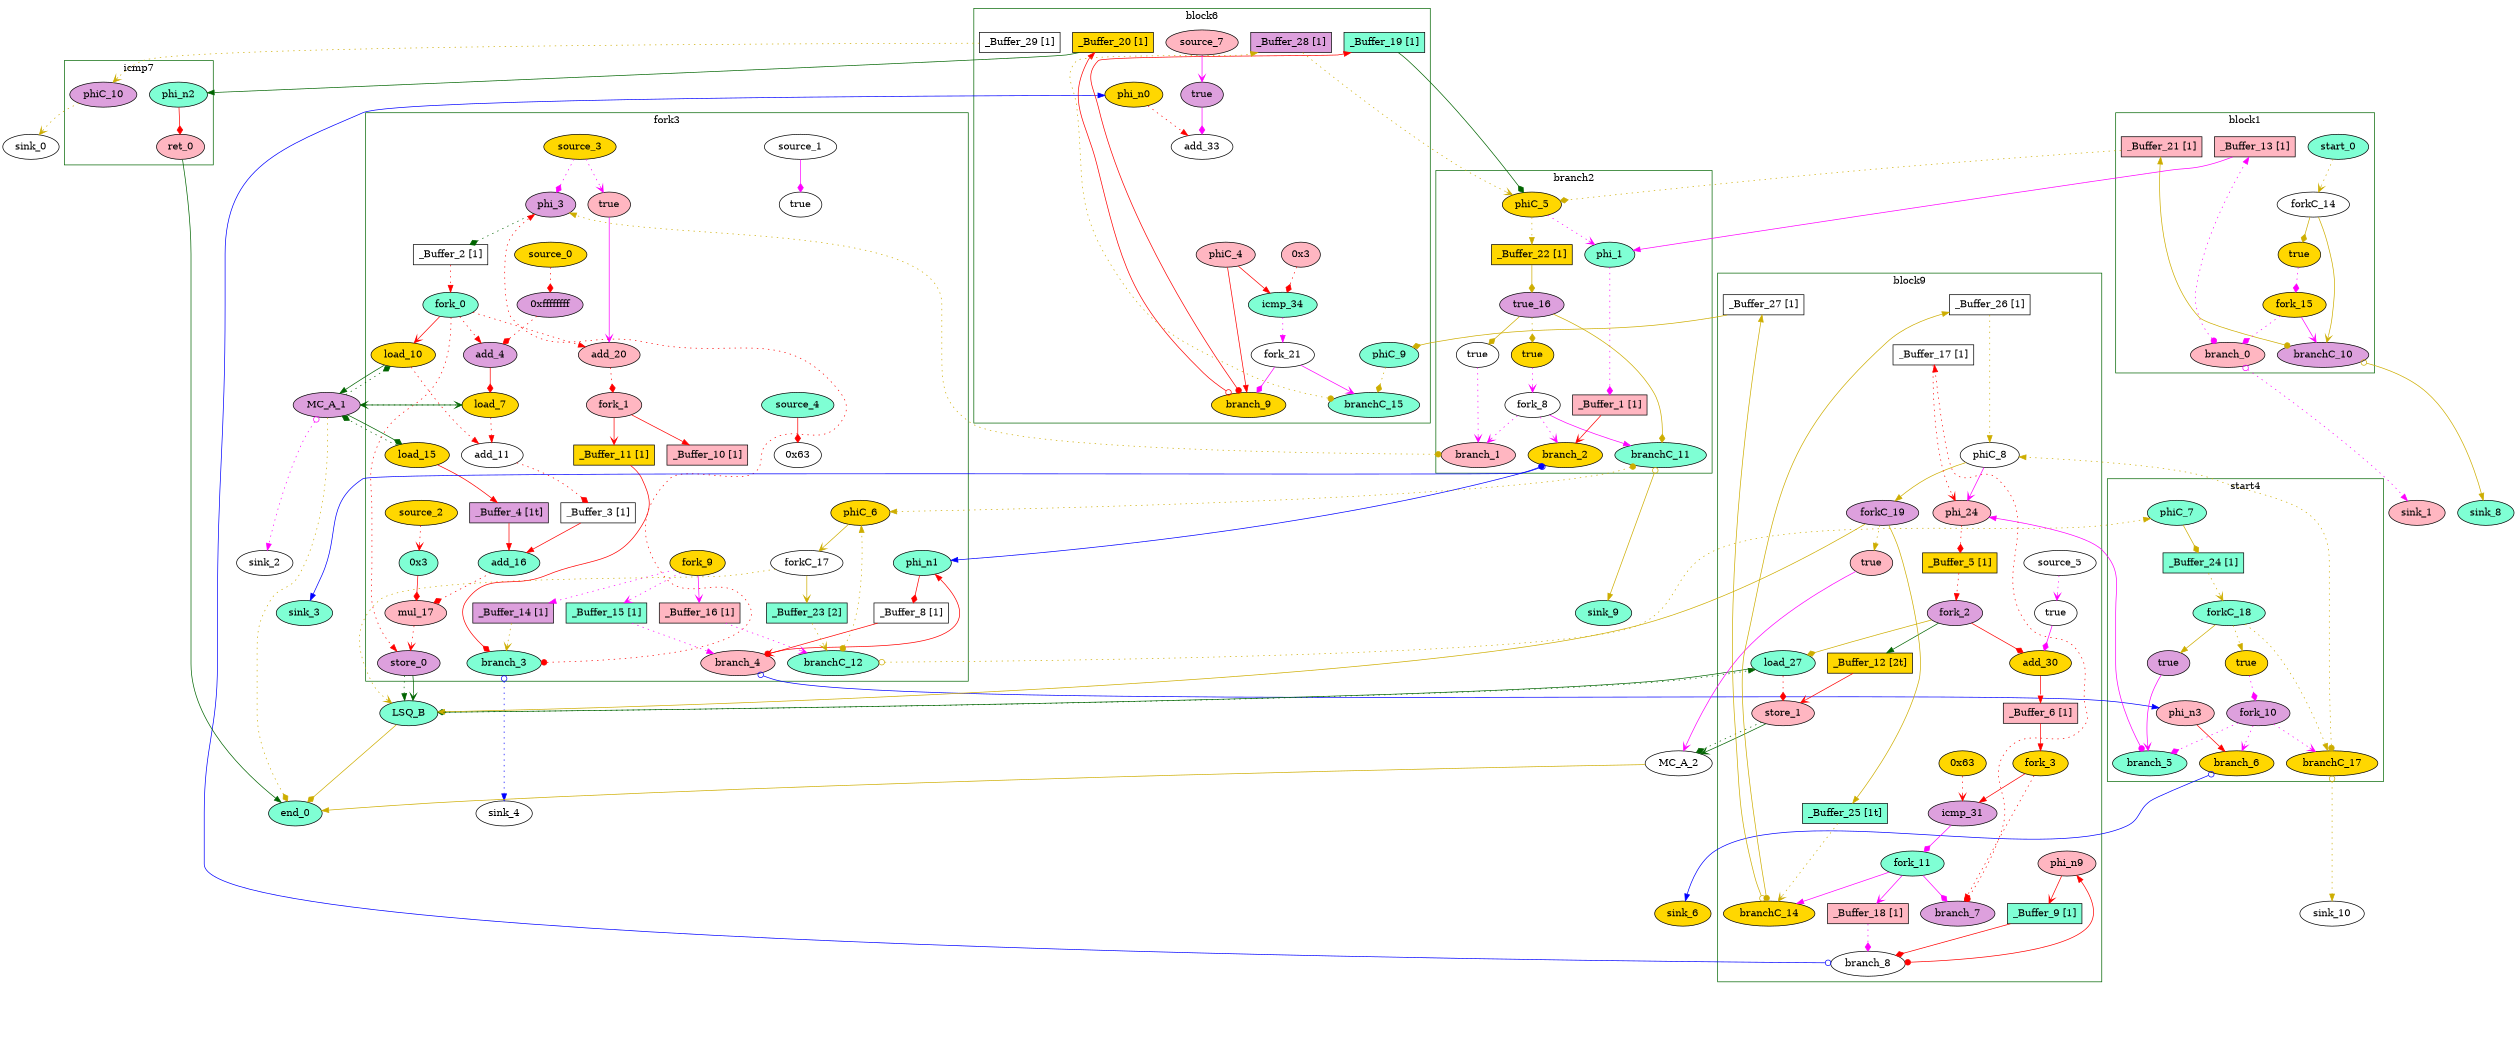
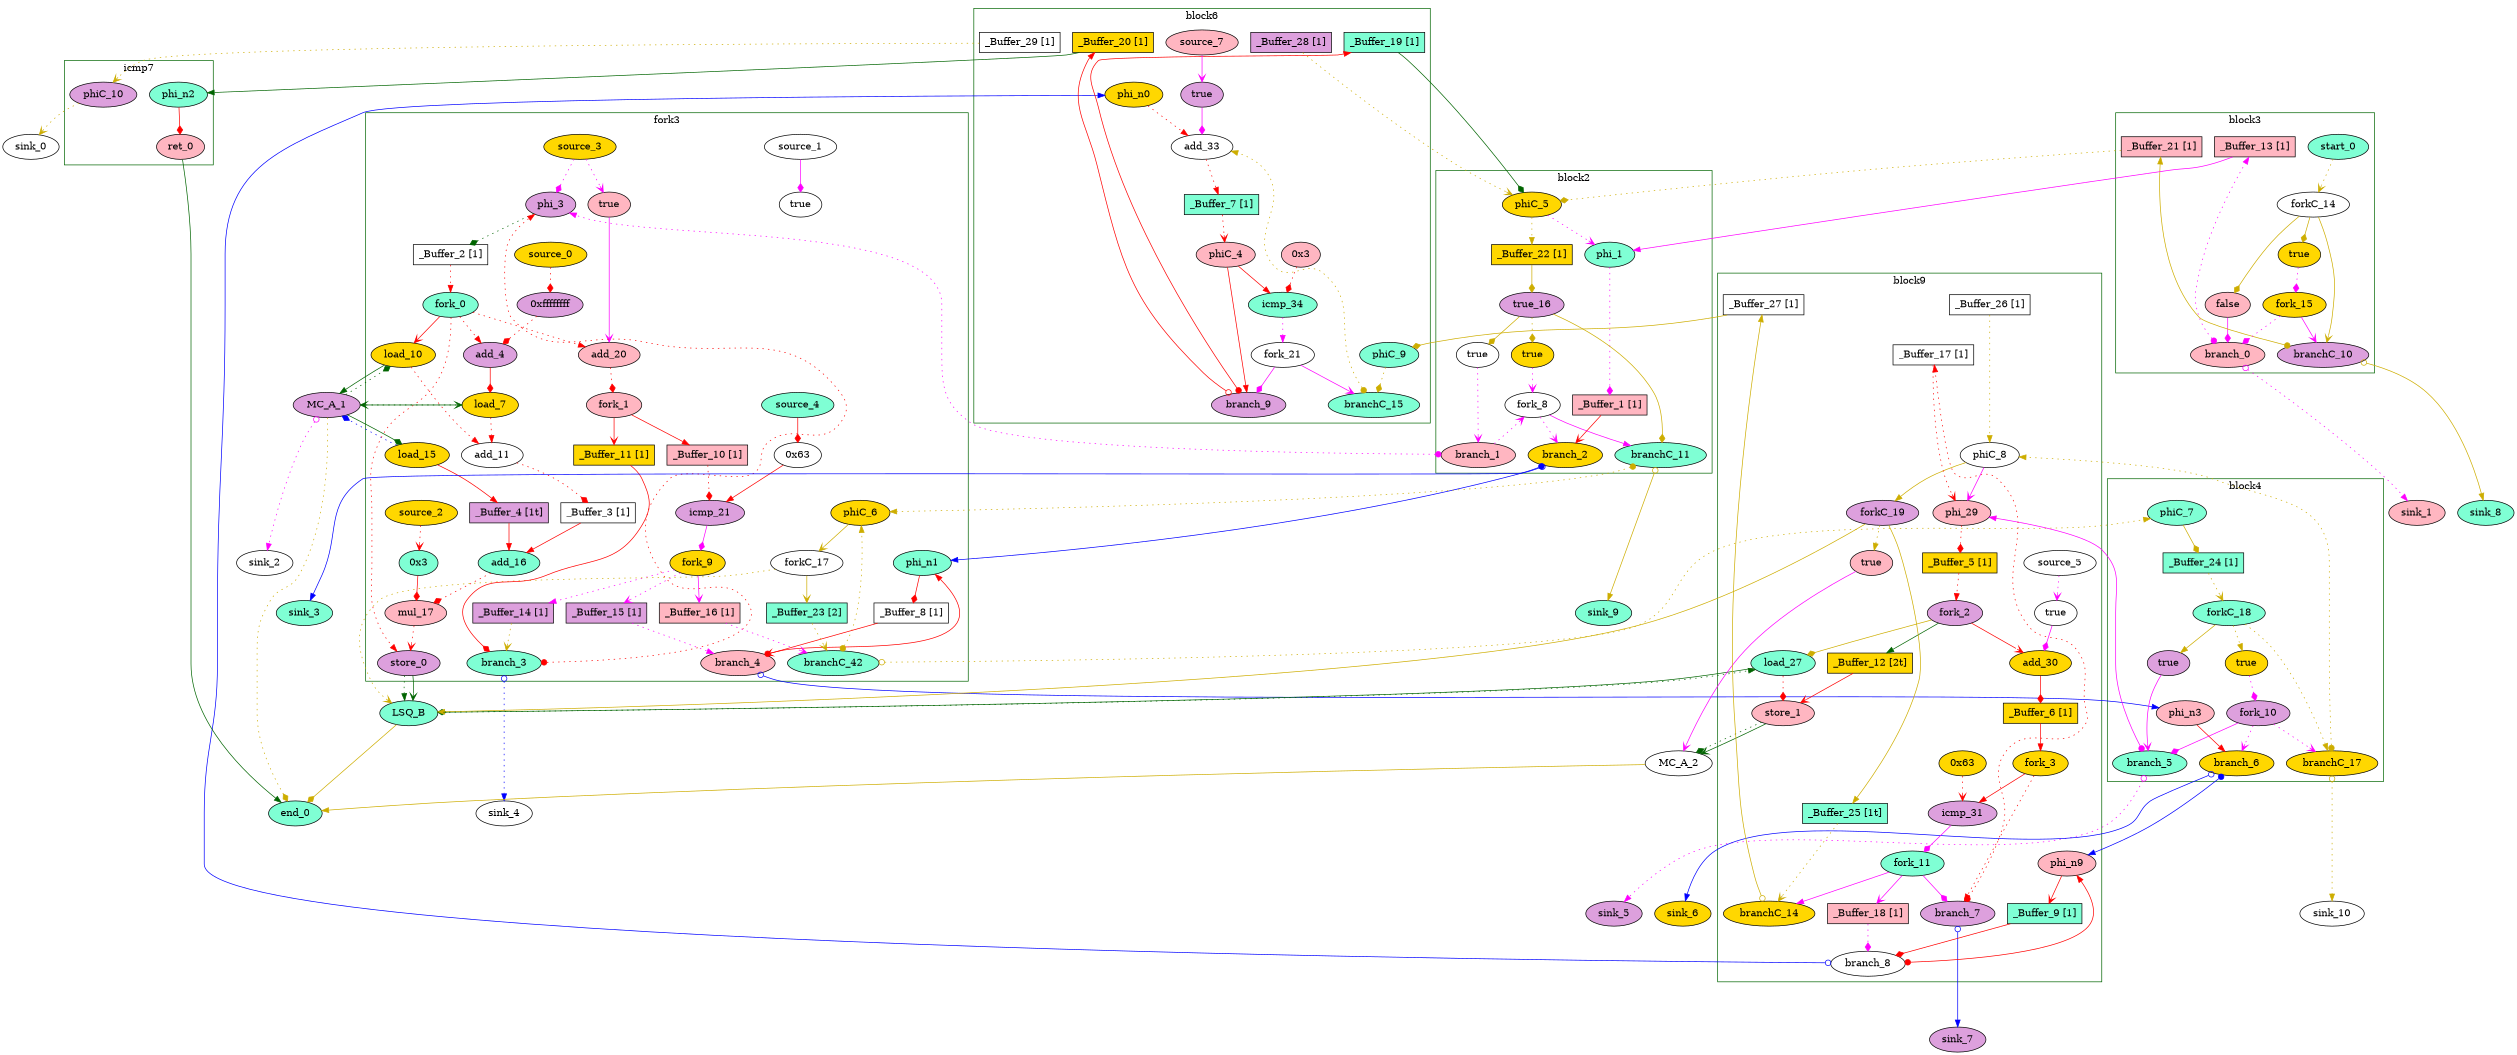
(2245, 121) -> (2245, 121)
(1574, 178) -> (1574, 178)
none -> (1222, 205)
(1086, 208) -> (1301, 270)
none -> (2228, 305)
(952, 405) -> (952, 405)
(1249, 405) -> (1249, 405)
(1505, 427) -> (1507, 433)
(373, 433) -> (373, 433)
(2245, 487) -> (2245, 487)
none -> (710, 513)
(1962, 513) -> (1962, 513)
(1762, 570) -> none
(606, 613) -> (606, 613)
(1994, 636) -> (1994, 636)
(833, 663) -> (833, 663)
(2041, 685) -> (2041, 685)
(2041, 713) -> (2041, 713)
(2213, 734) -> (2213, 734)
none -> (2160, 820)
none -> (1614, 914)
none -> (1958, 1040)
